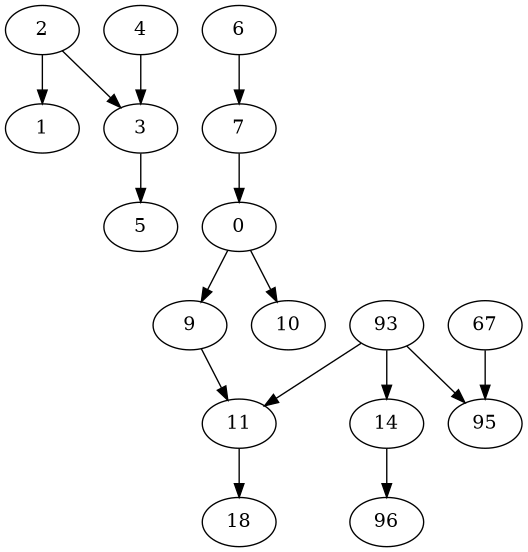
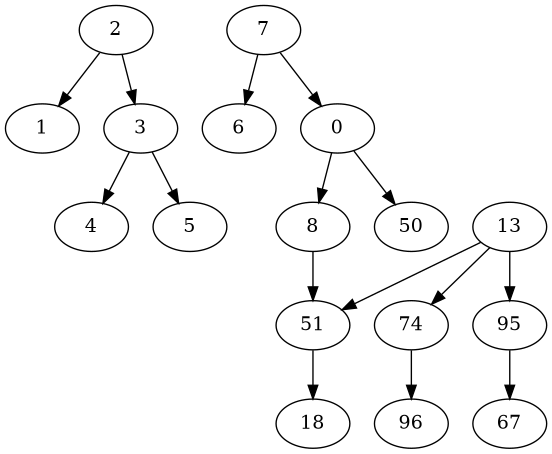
(141, 73) -> (119, 172)
(239, 73) -> (253, 73)
(190, 325) -> (313, 227)
(288, 325) -> (411, 227)
(387, 325) -> (510, 227)
(485, 368) -> (510, 368)
(239, 424) -> (313, 325)
(387, 424) -> (411, 325)
